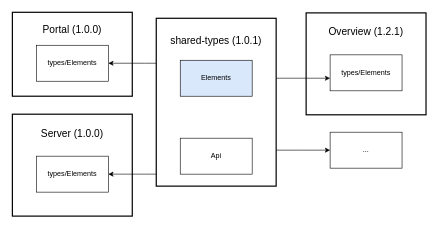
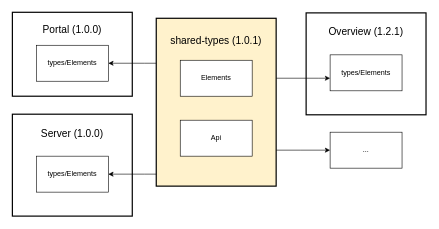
(216, 78) -> (216, 78)
(216, 102) -> (216, 102)
(216, 156) -> (216, 138)
